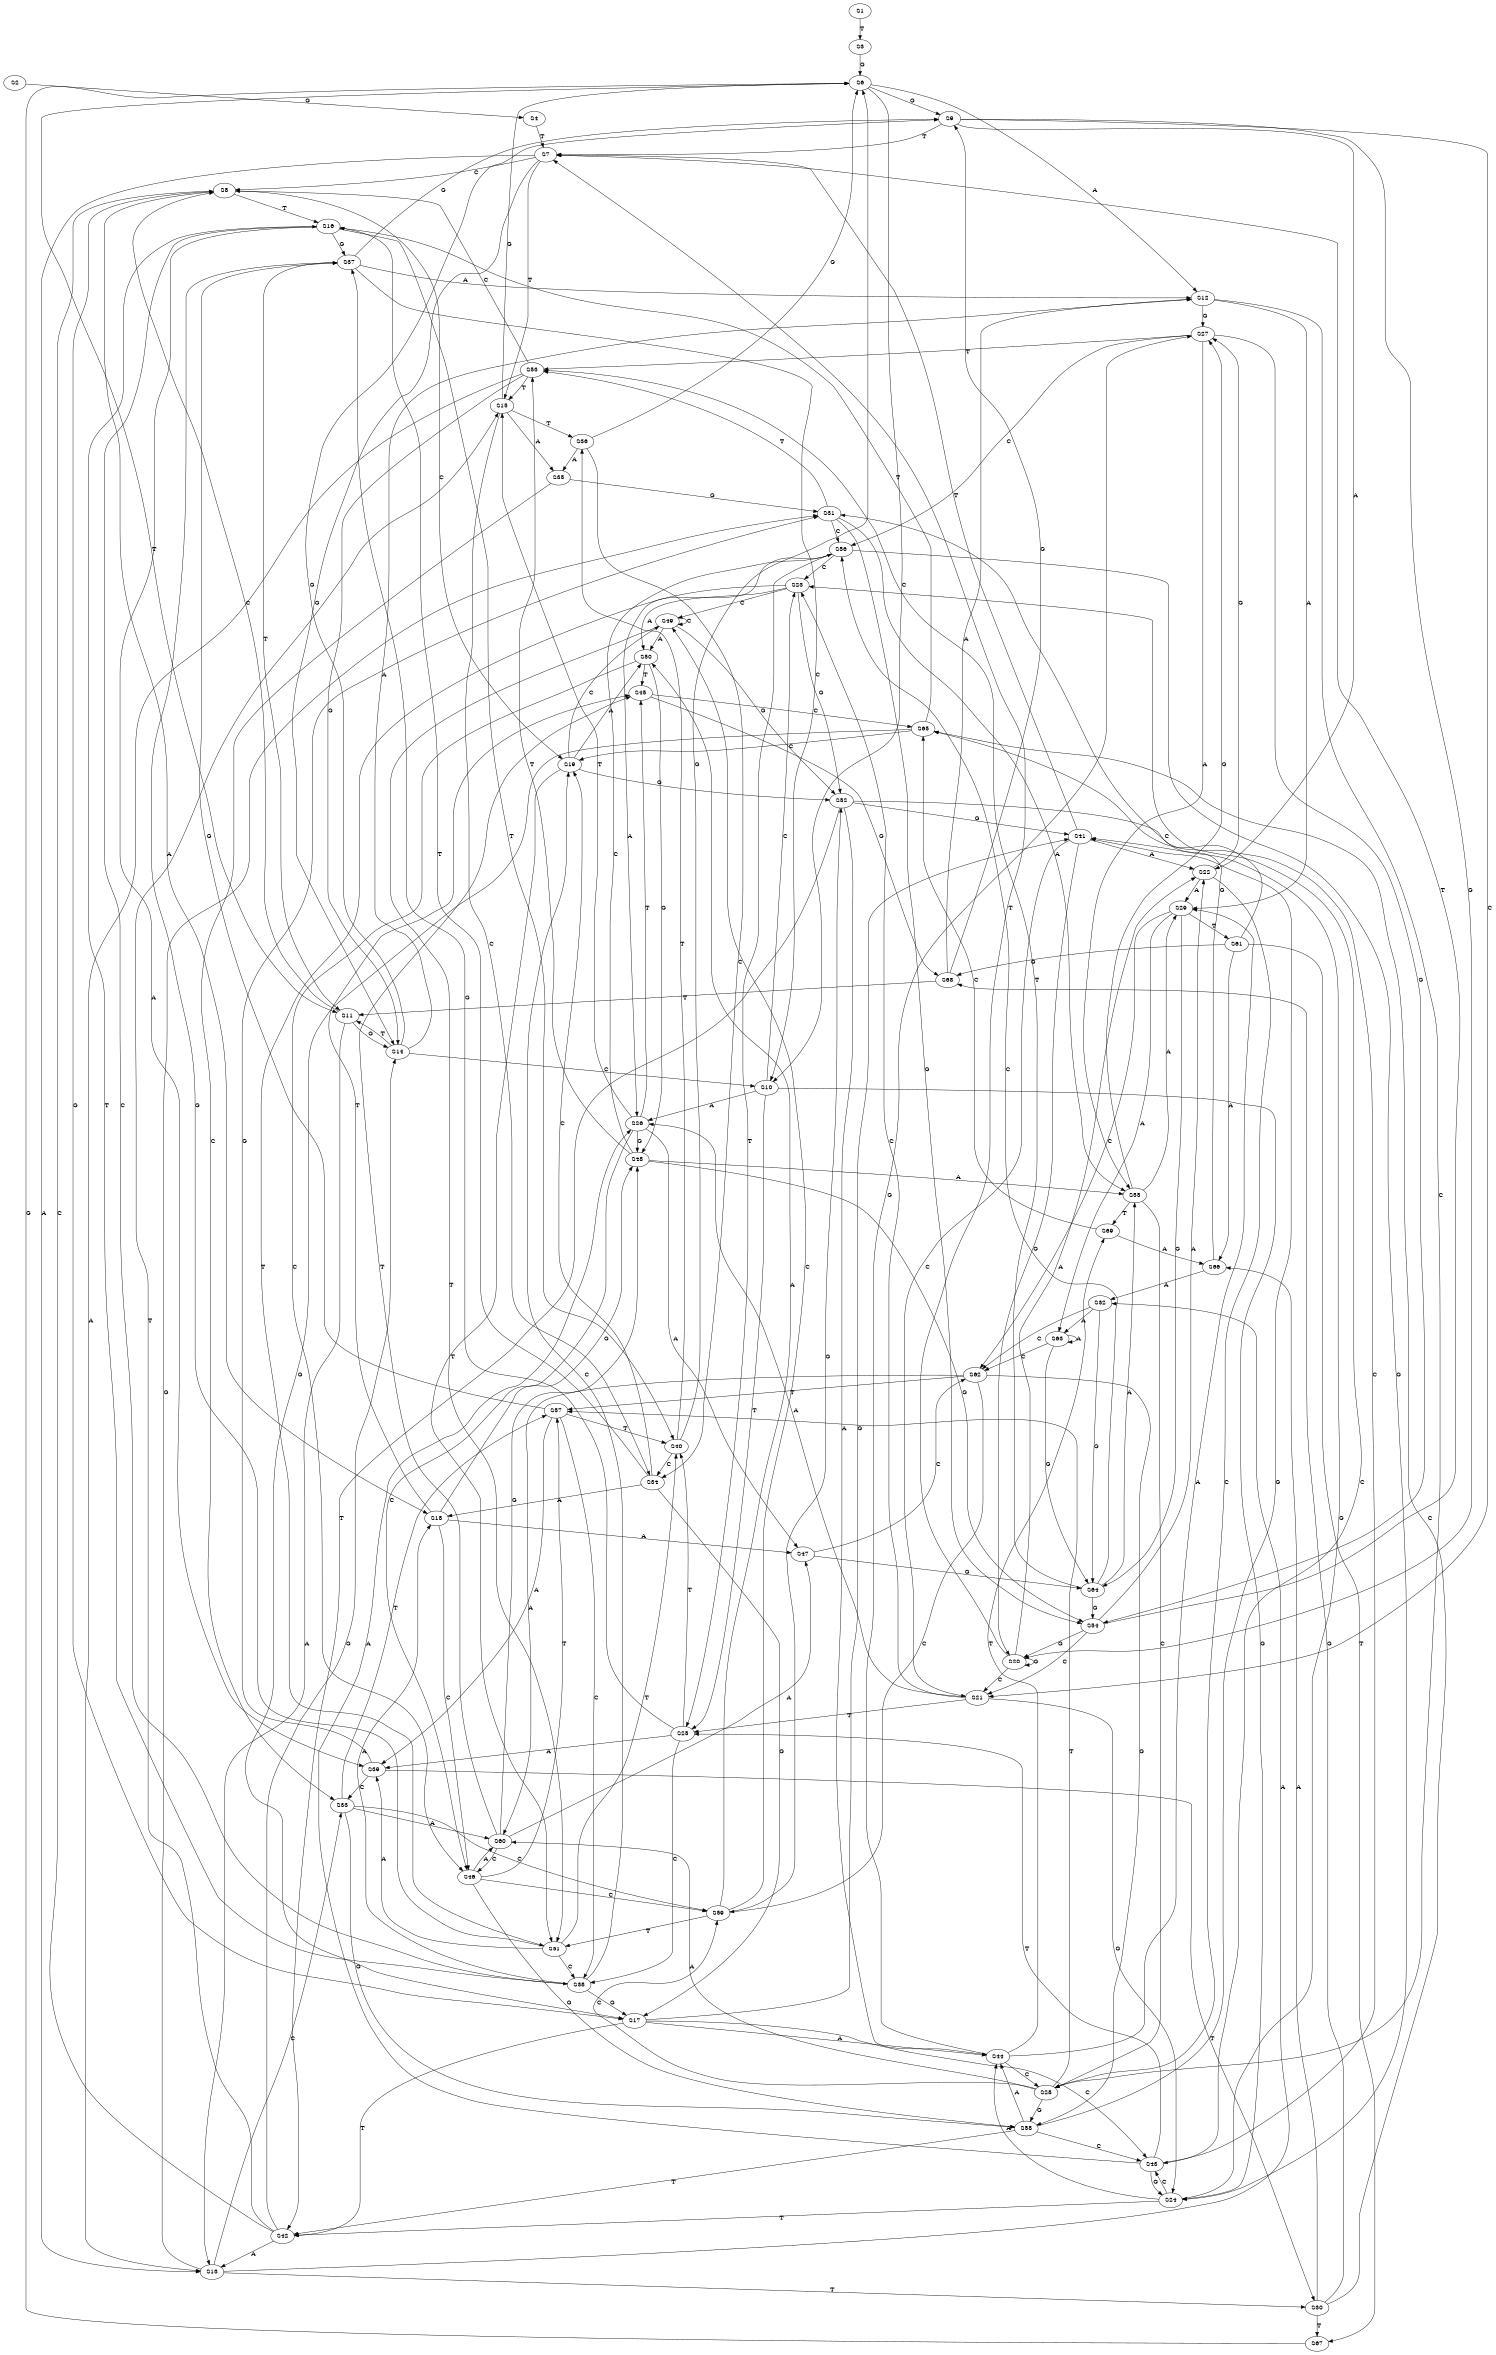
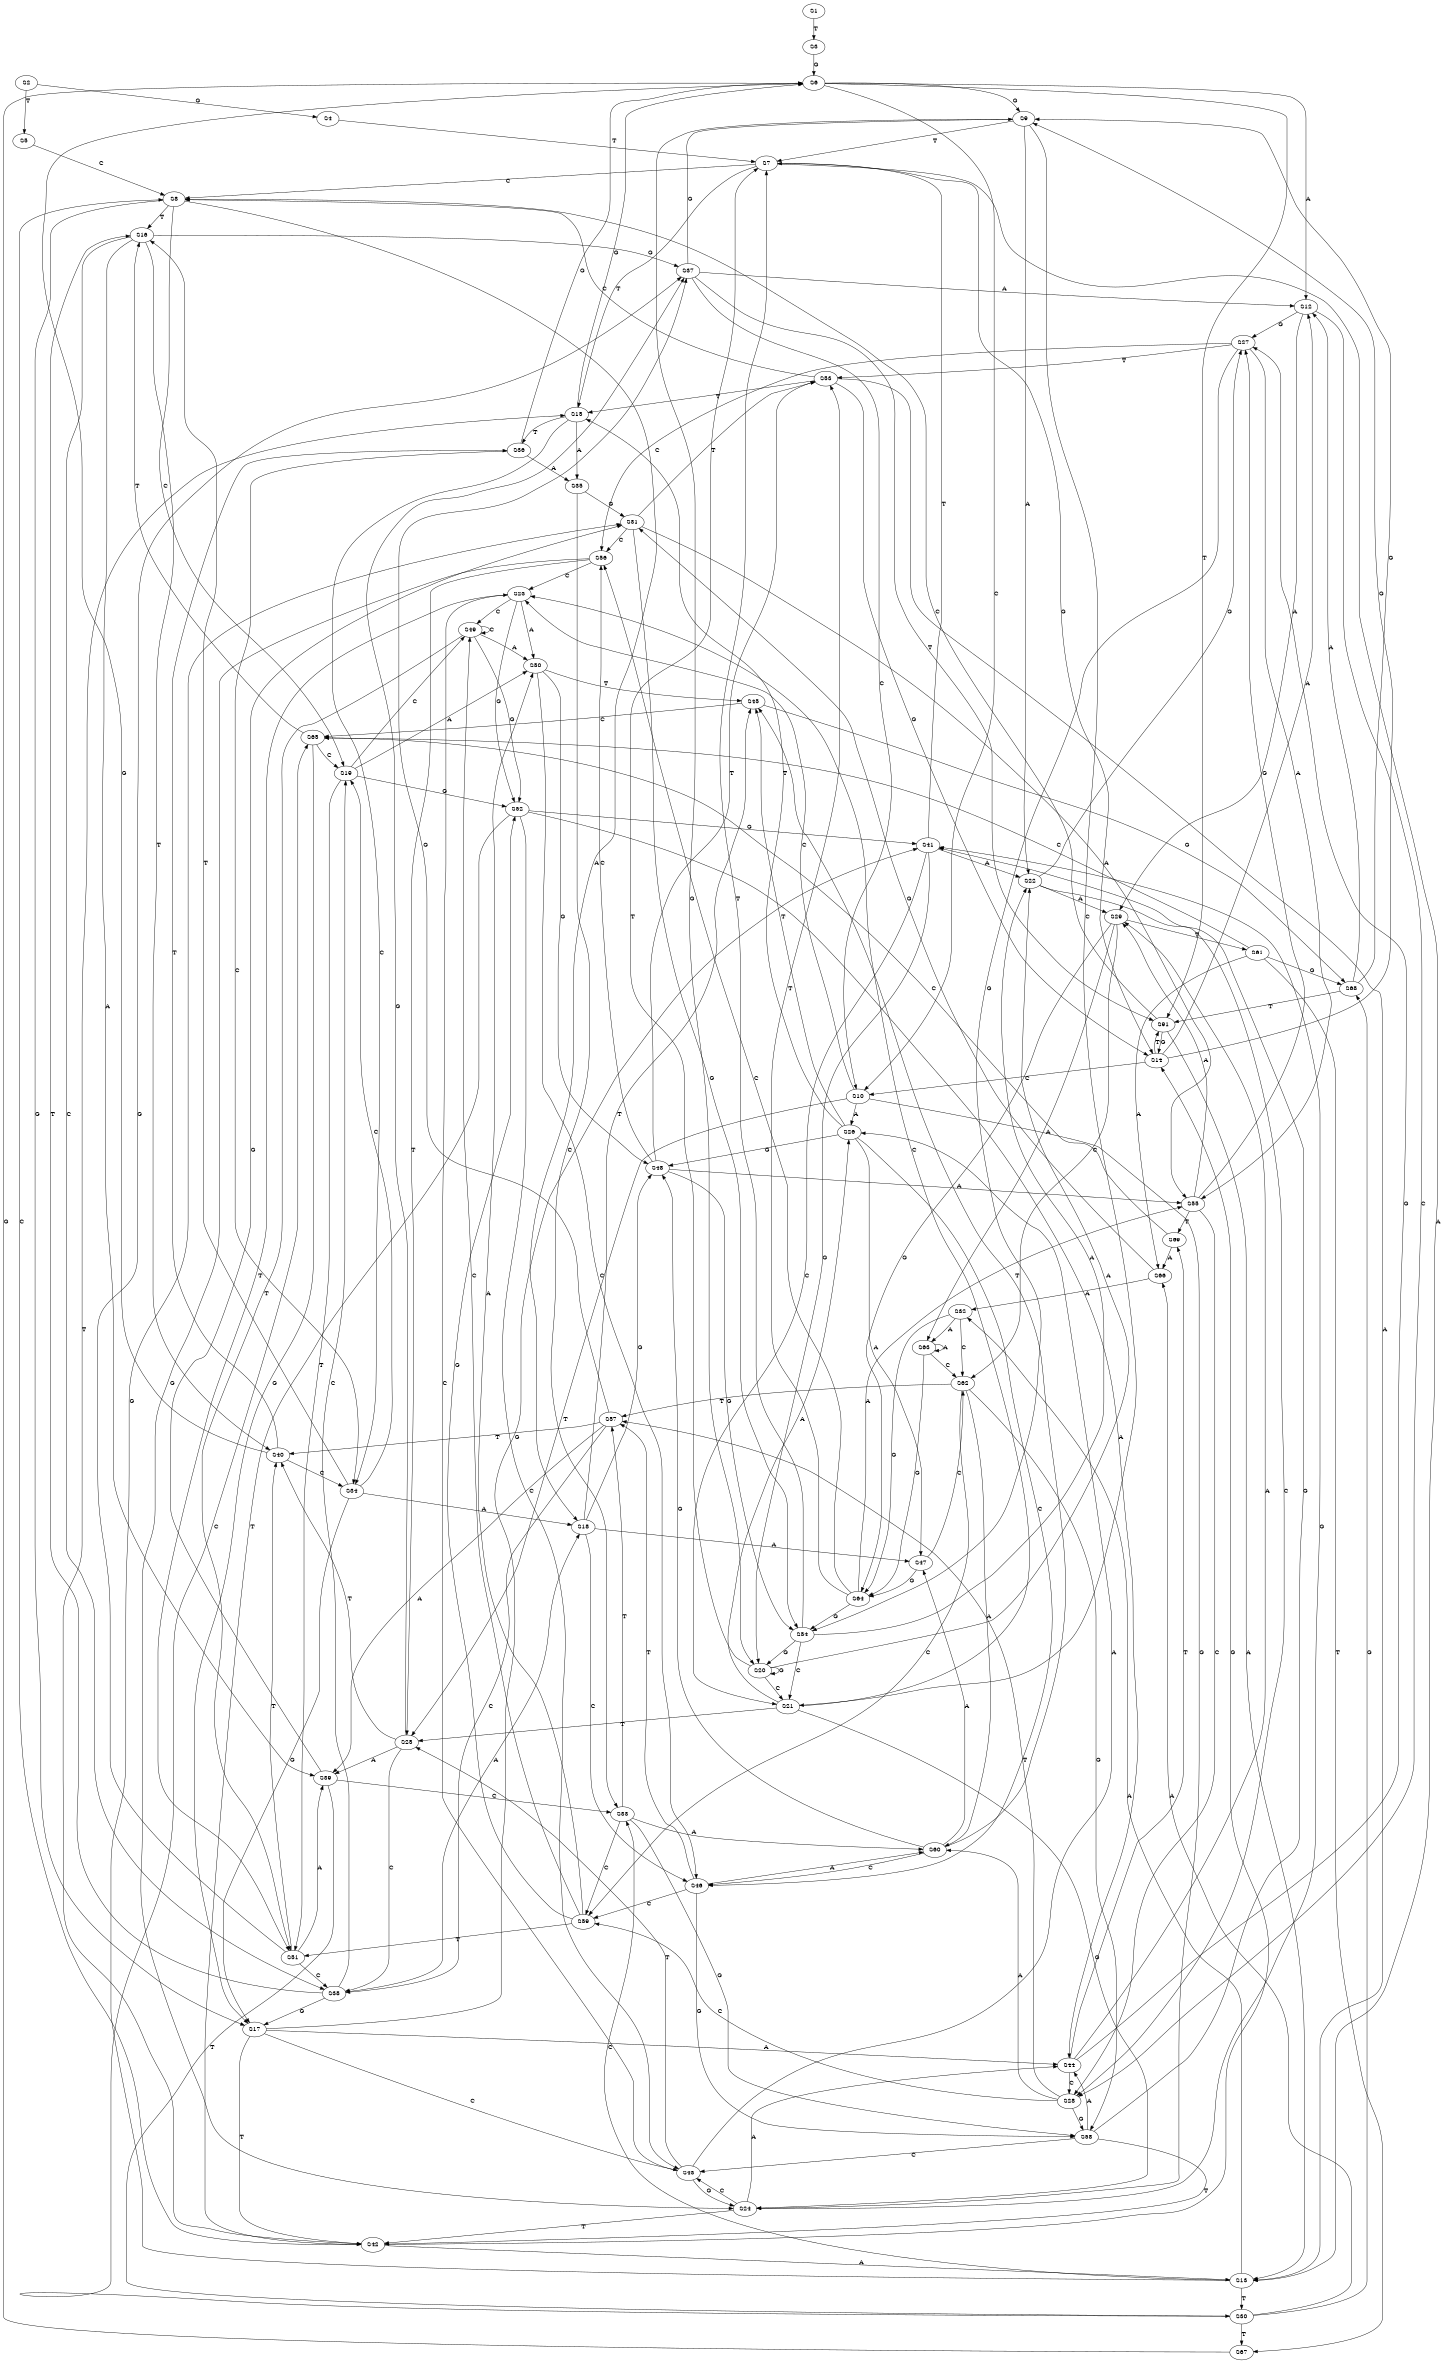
none -> (24, 141)
(626, 736) -> none
(347, 1016) -> (1163, 1025)
